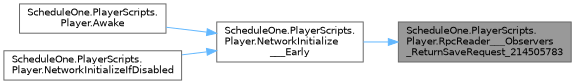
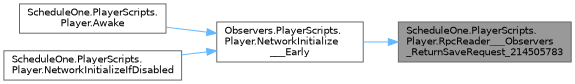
(290, 42) -> (290, 42)
